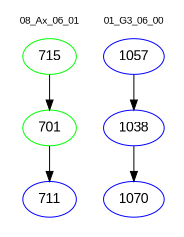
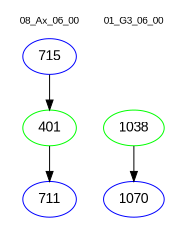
(50, 21) -> (50, 21)
(50, 57) -> (50, 57)
(134, 57) -> none
(50, 128) -> (50, 128)
(134, 128) -> (134, 128)
